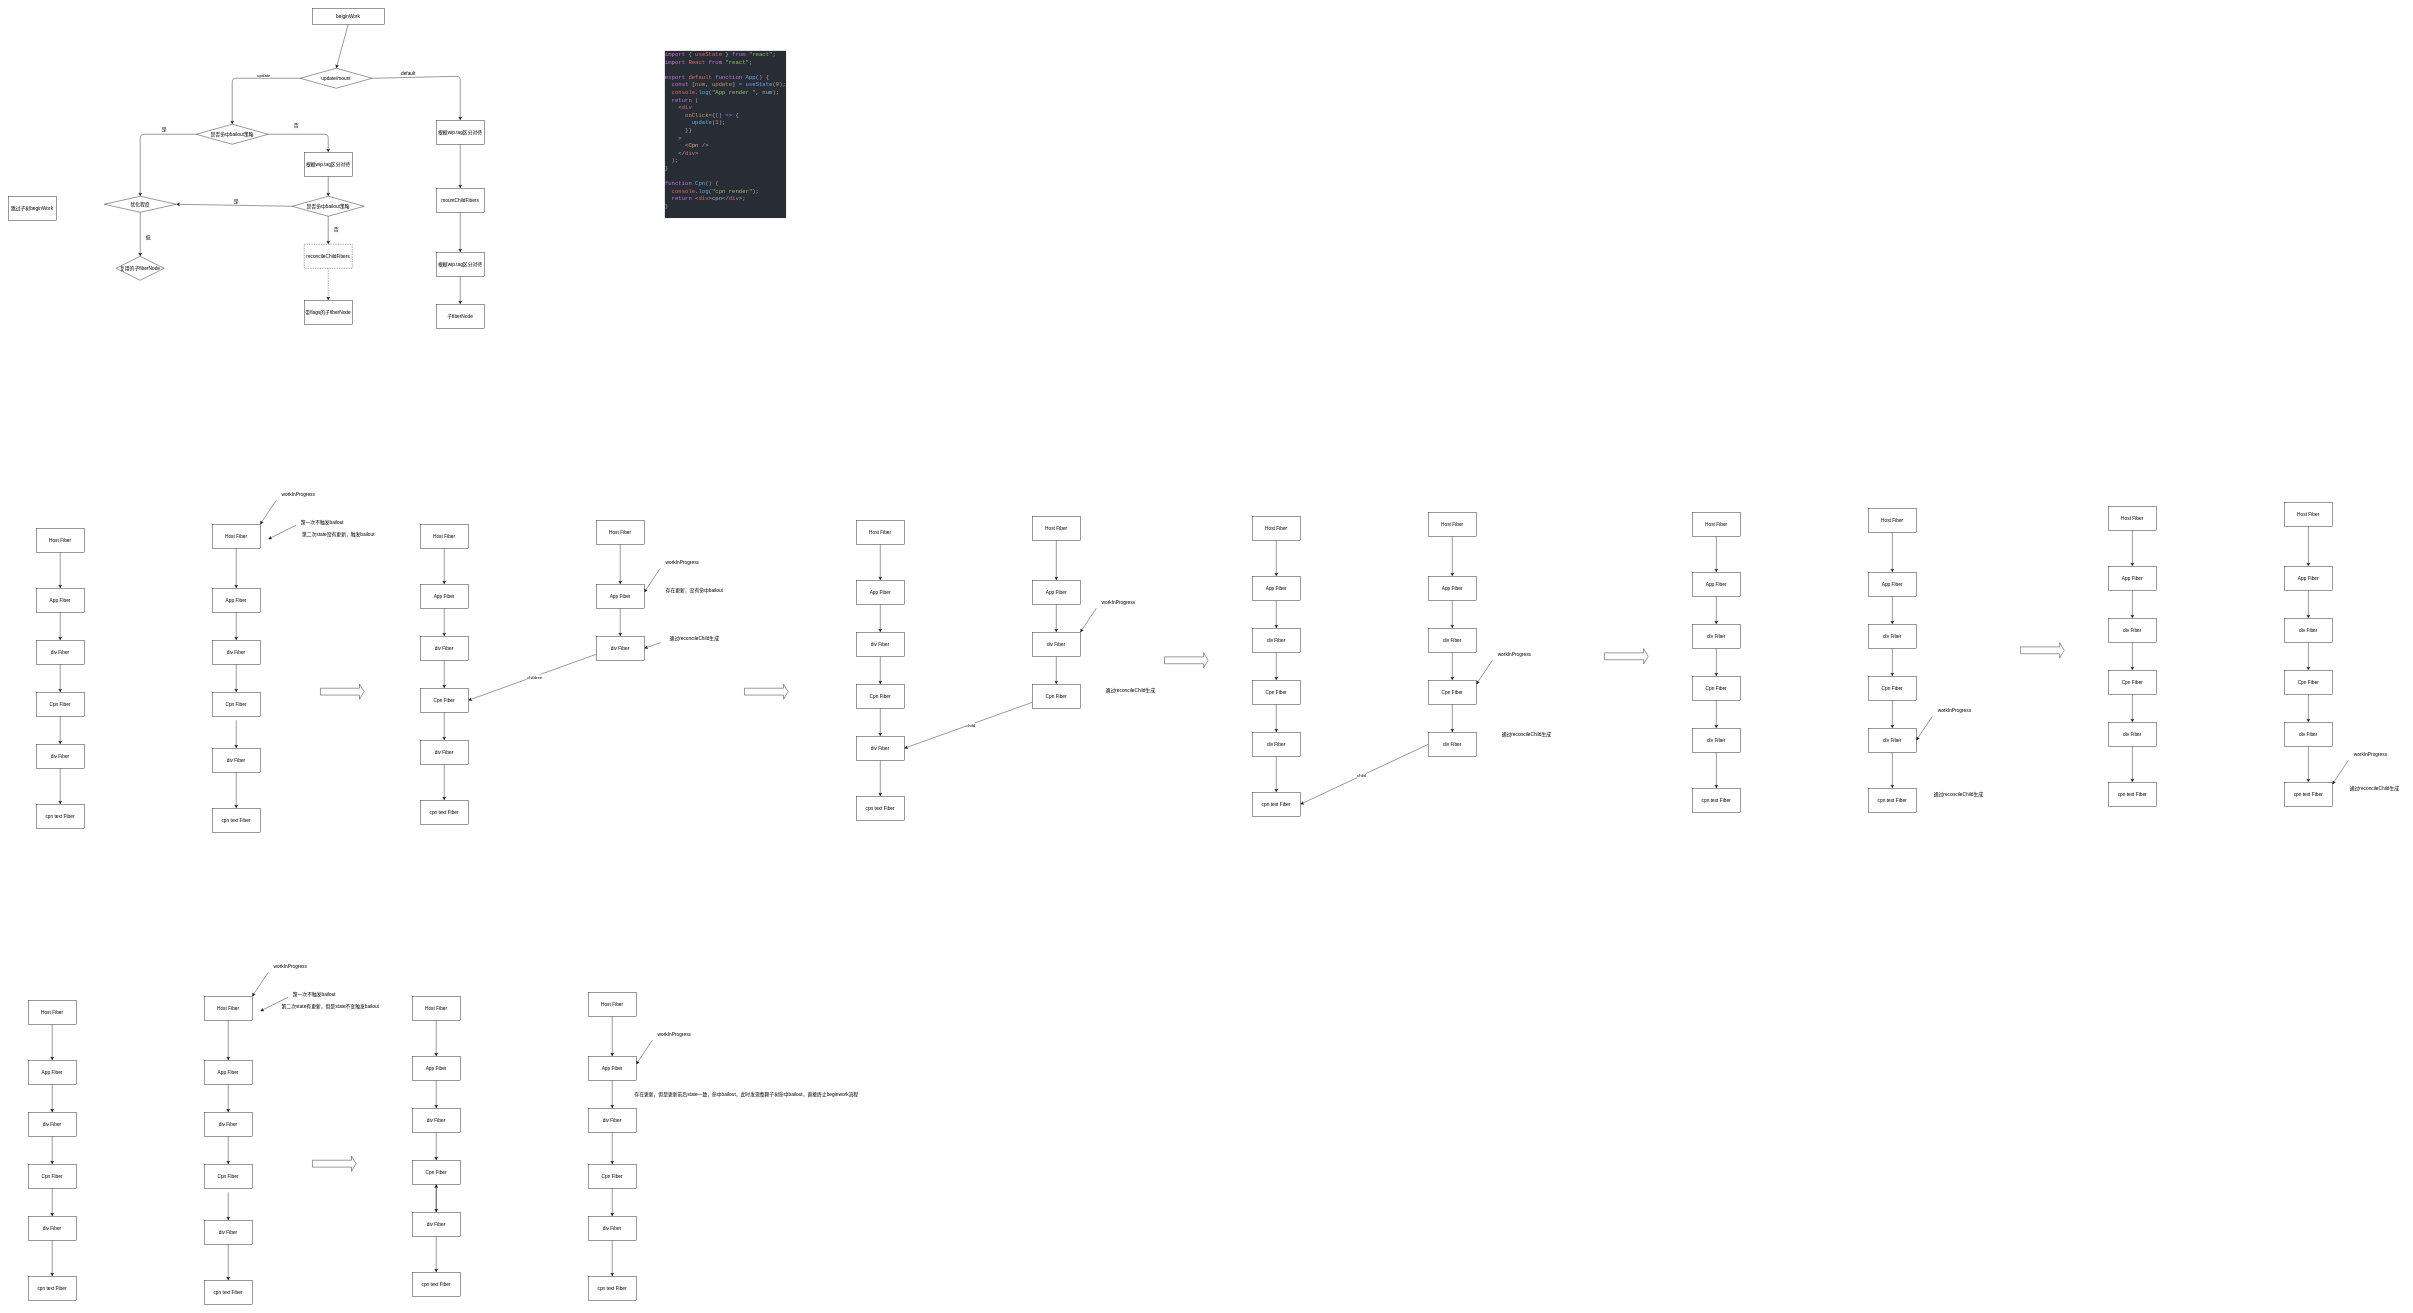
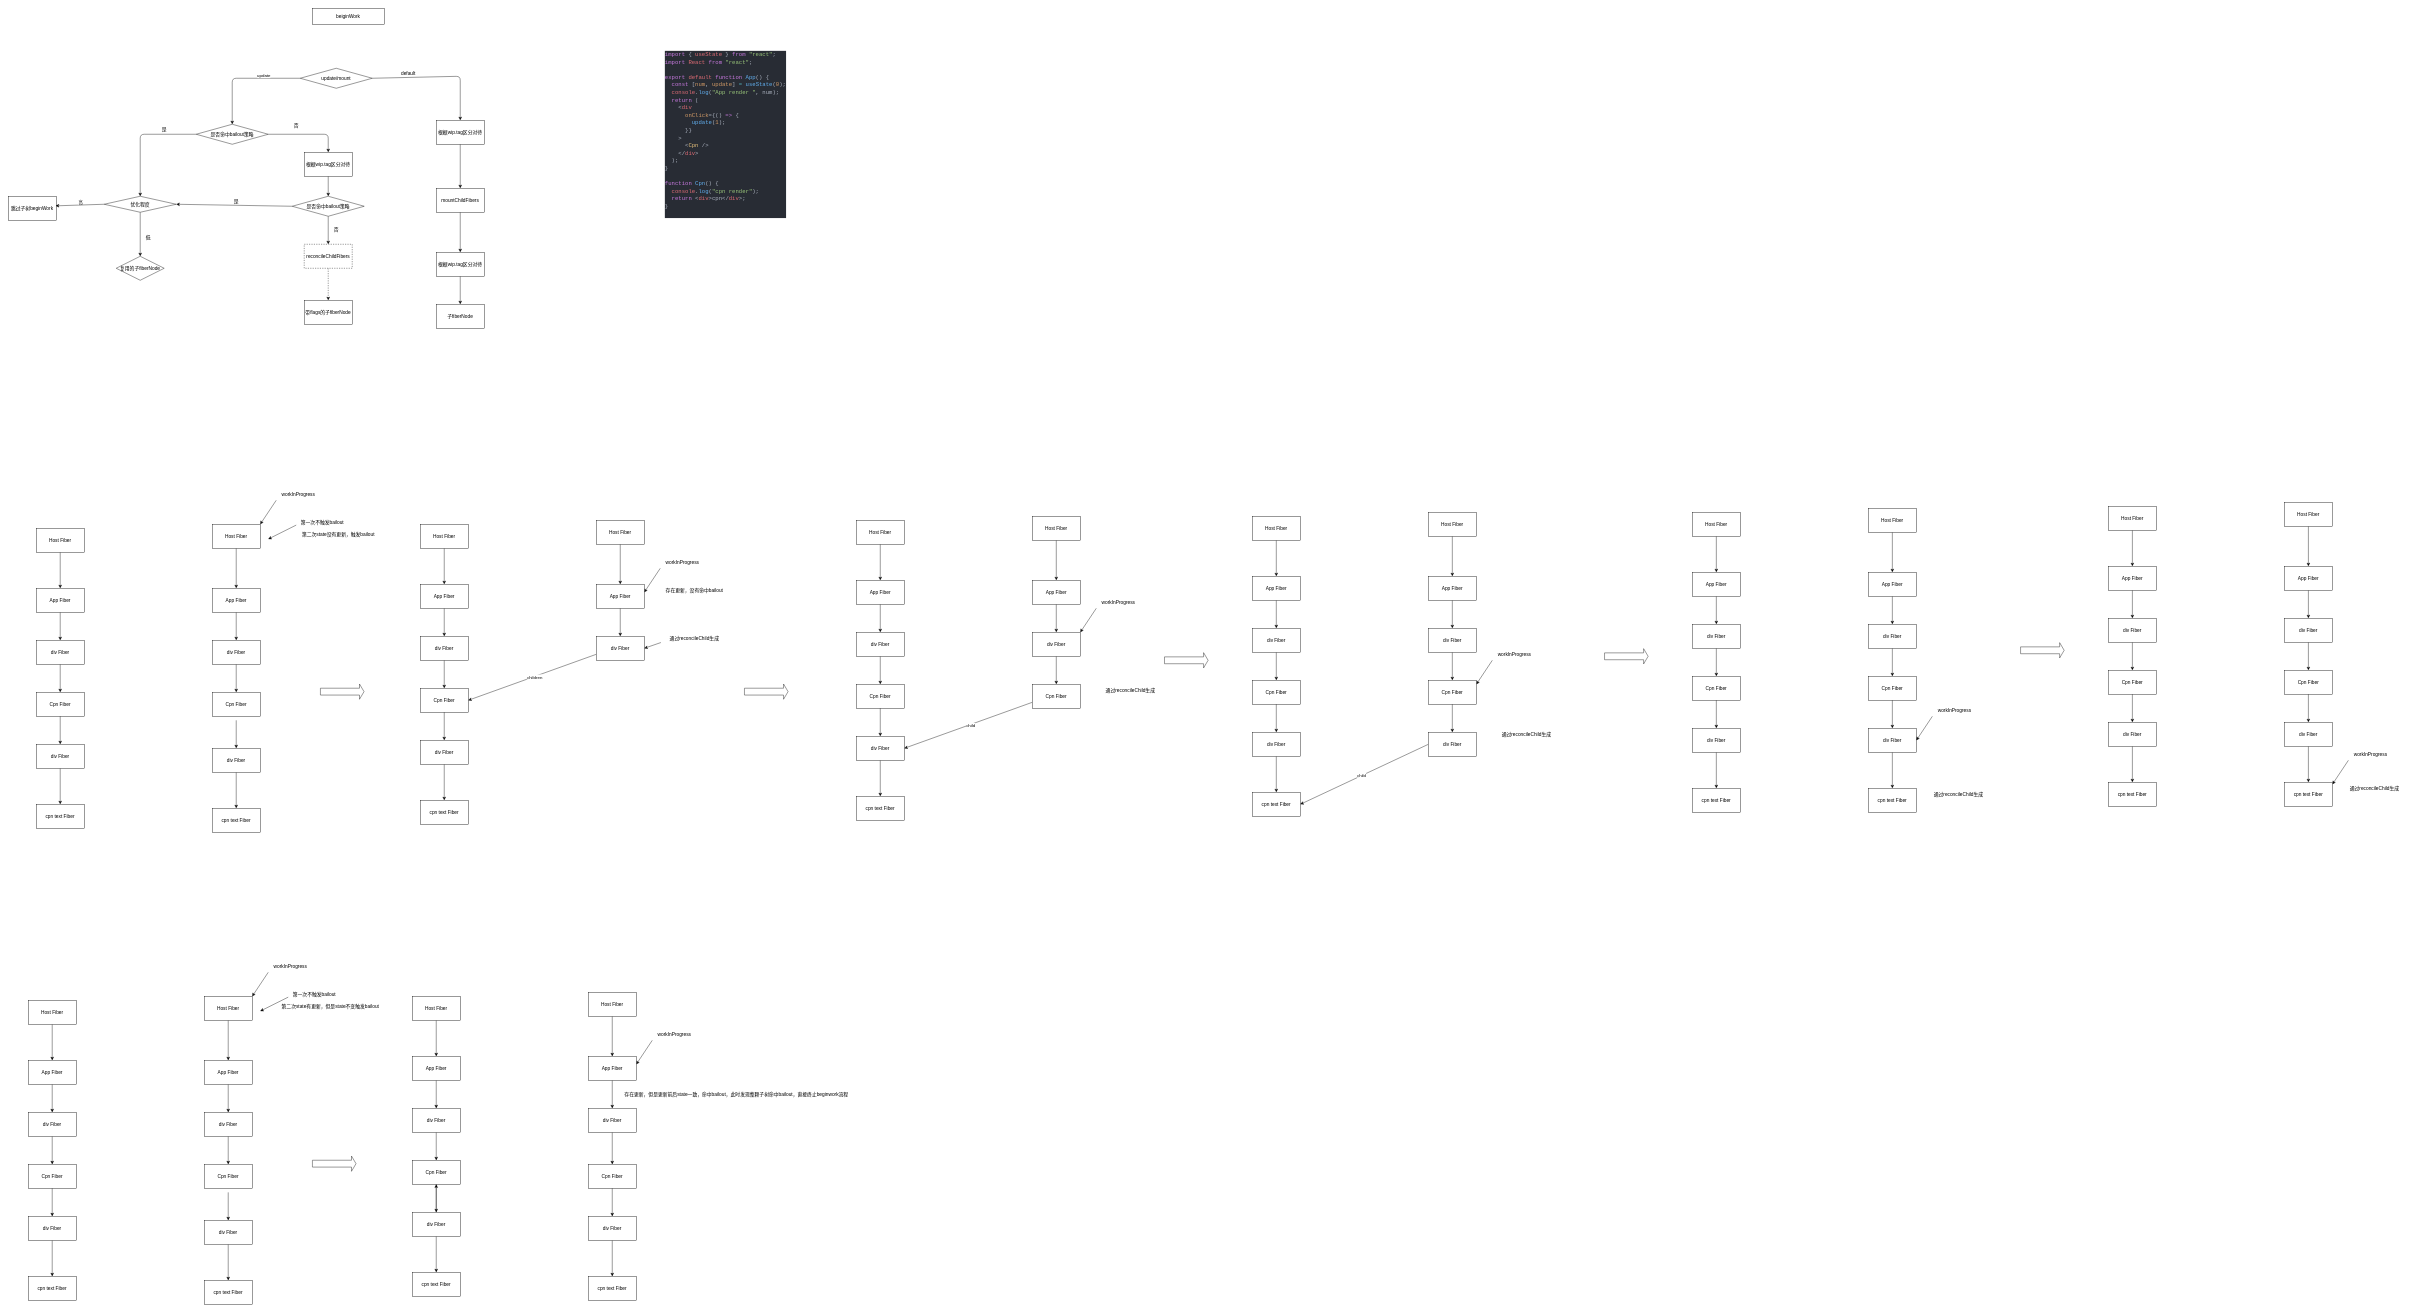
(337, 64) -> none
none -> (81, 205)
(746, 1094) -> (736, 1094)
